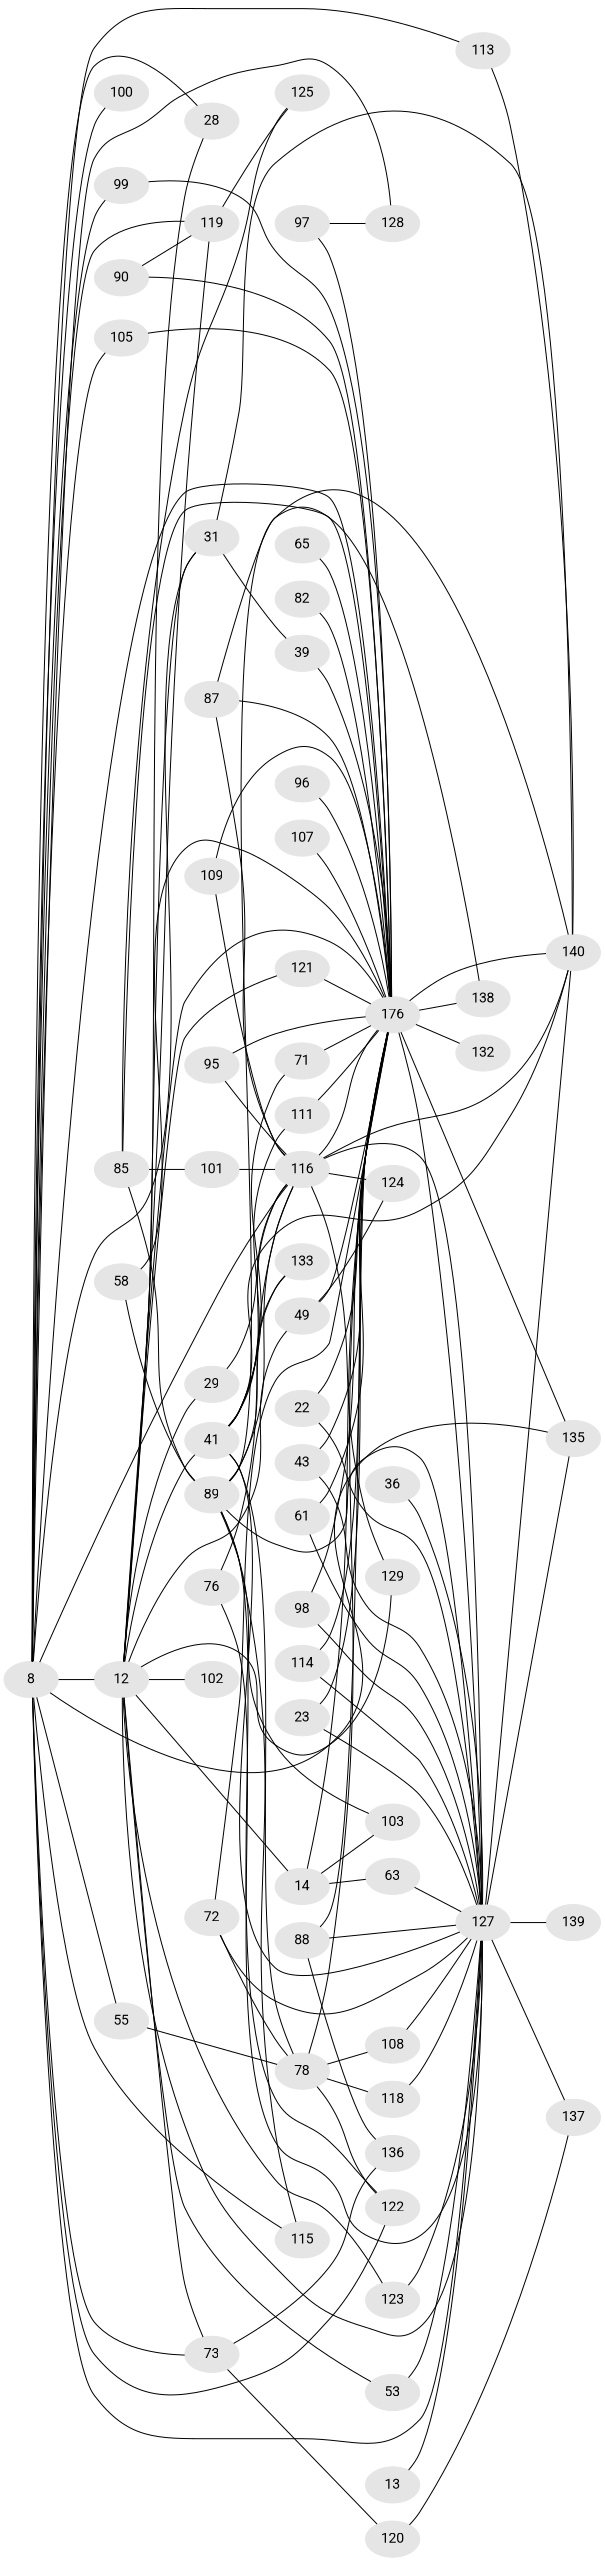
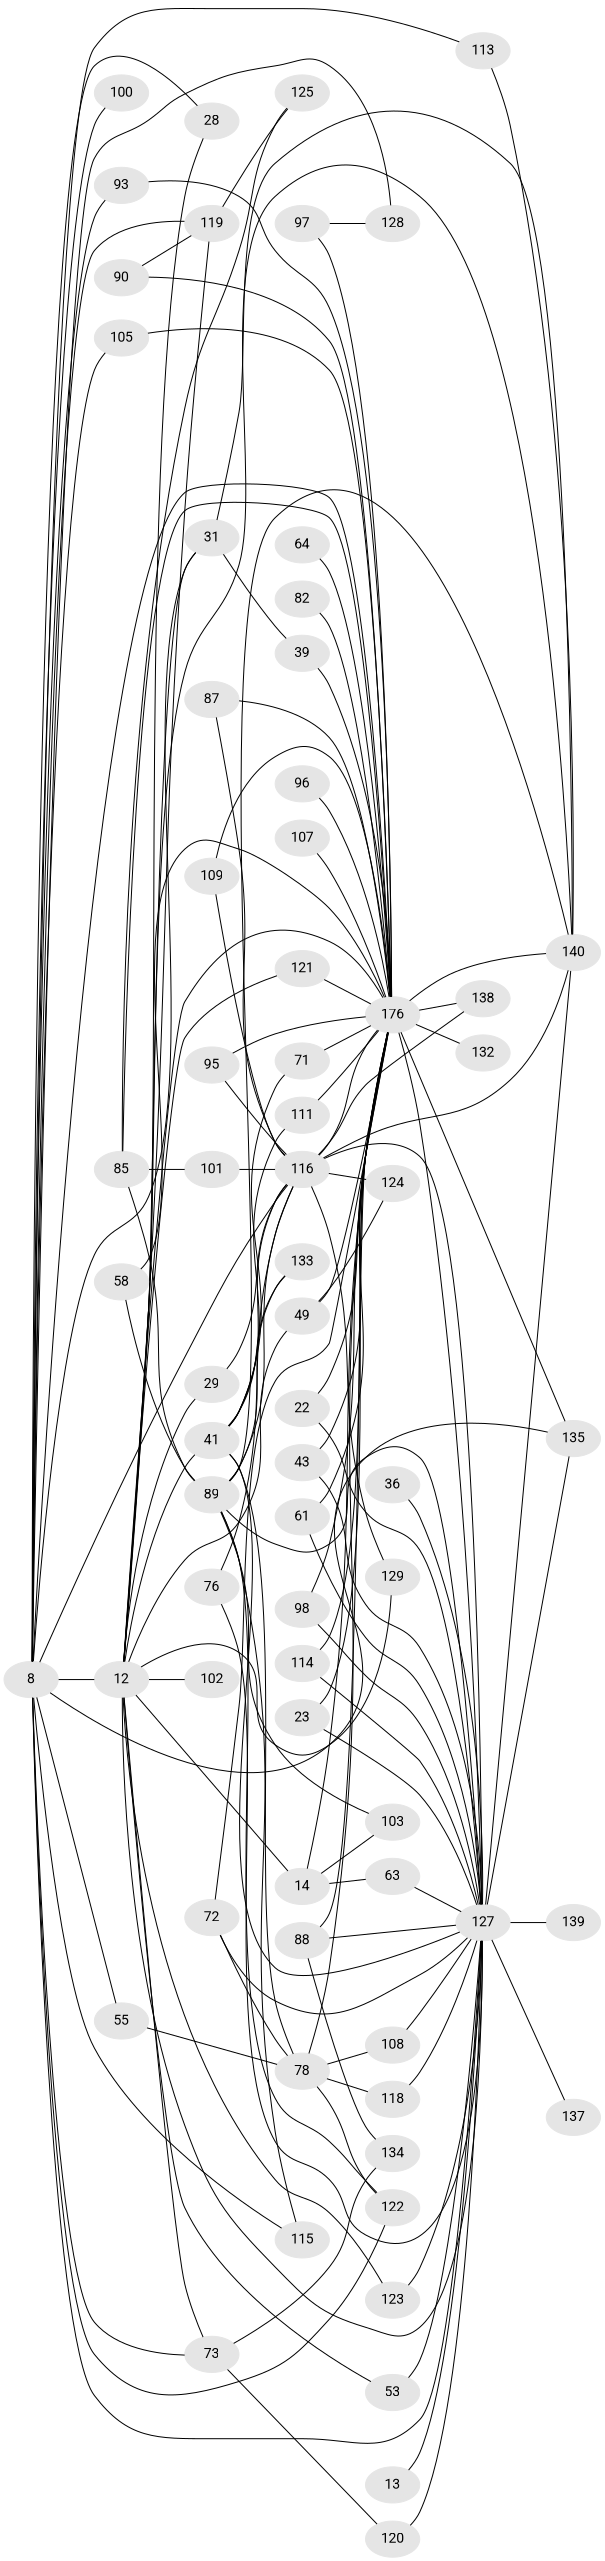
(122, 185) -> (122, 185)
(302, 545) -> (302, 545)
(394, 629) -> (388, 1067)
(389, 1220) -> (246, 472)
(393, 2154) -> (393, 2154)
(505, 2337) -> (467, 2237)
